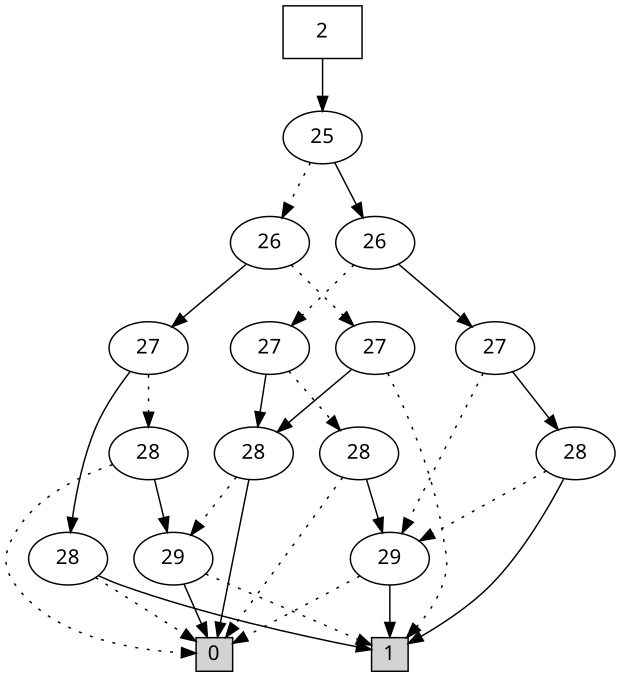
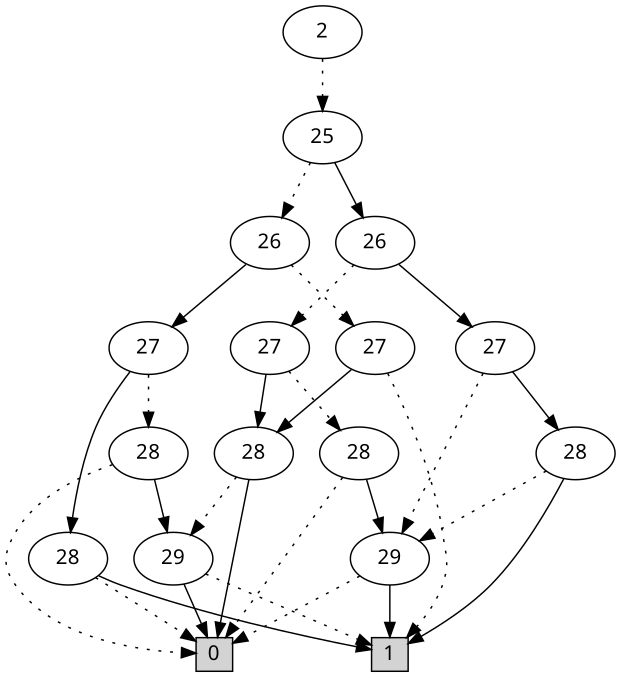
(323, 32) -> (323, 32)
(323, 78) -> (323, 78)
